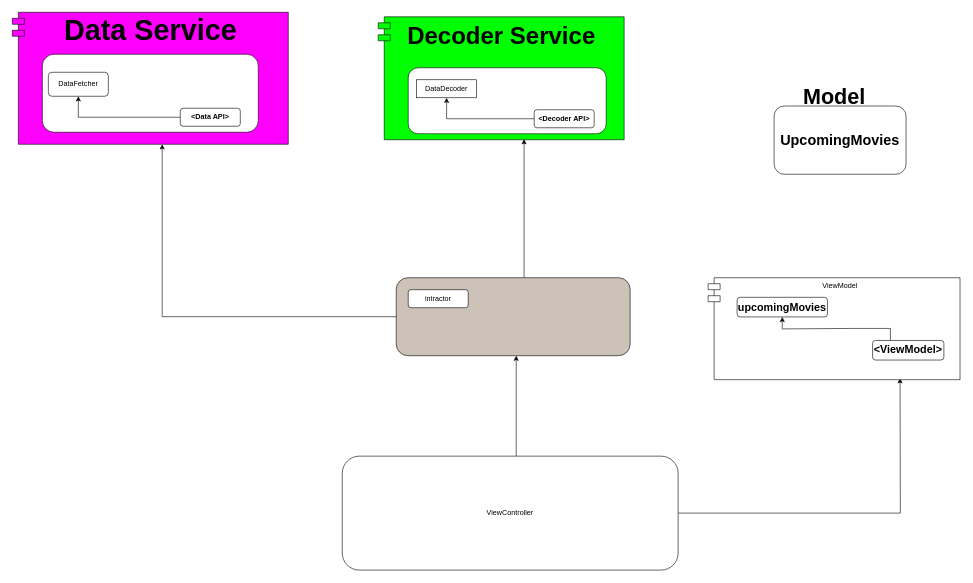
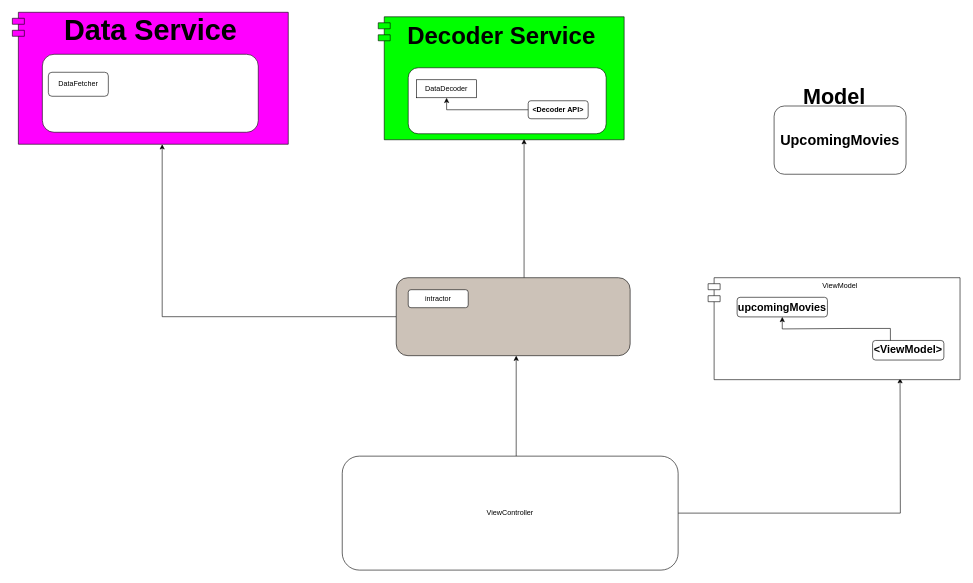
(78, 117) -> none
(210, 117) -> none
(564, 119) -> (558, 110)
